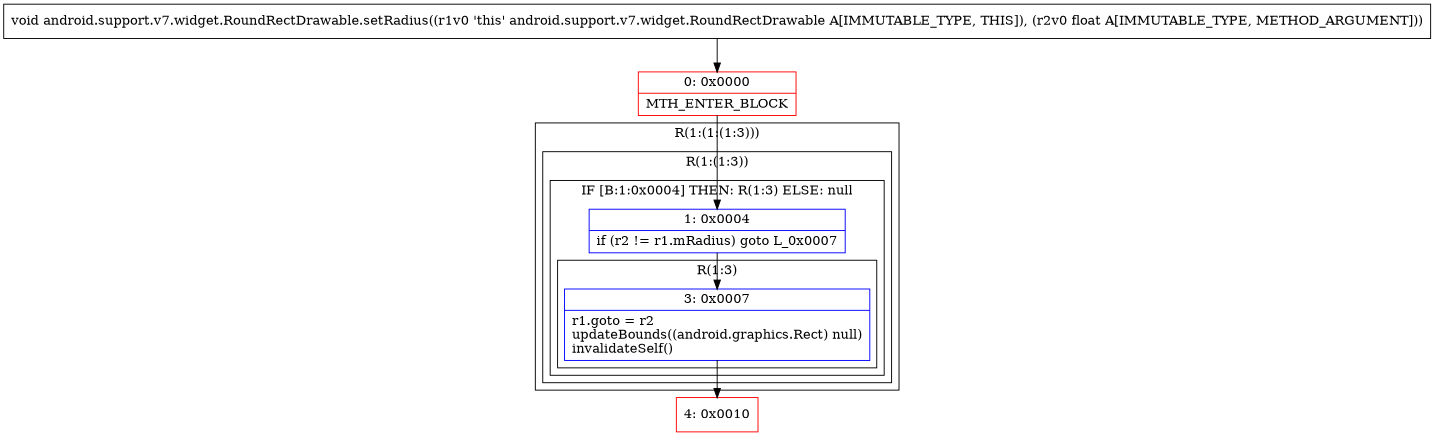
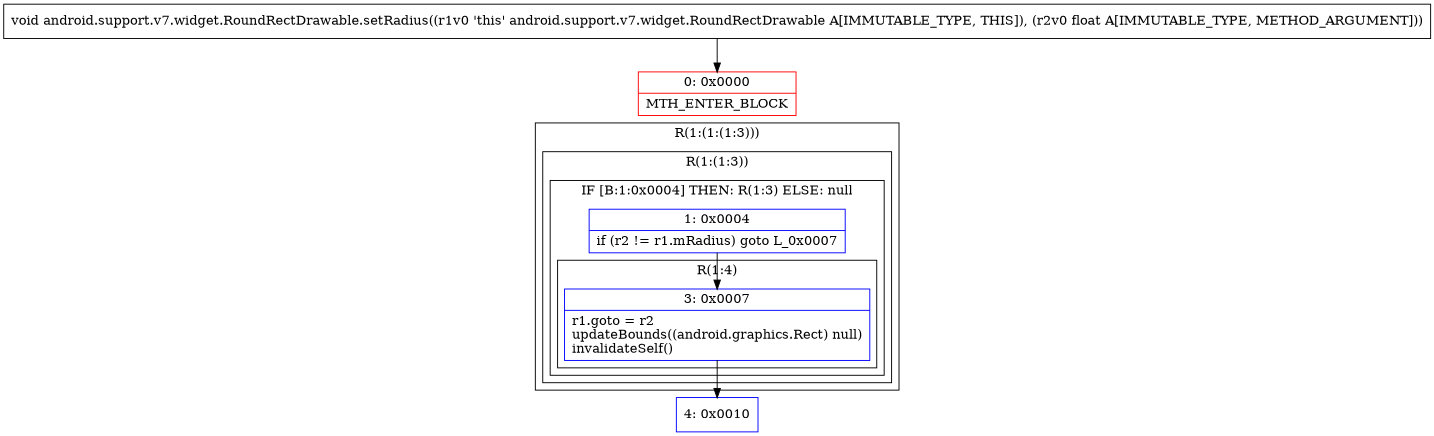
(717, 158) -> none
(717, 271) -> (717, 271)
(717, 415) -> (717, 415)
